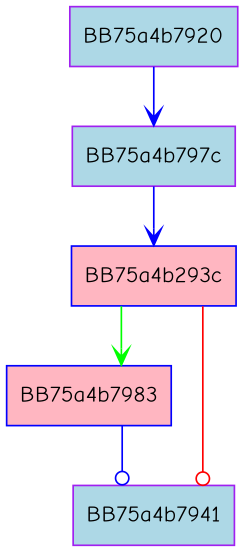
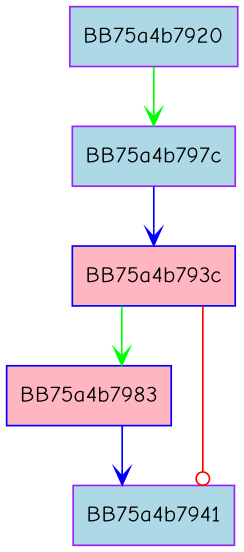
(154, 88) -> (154, 88)
(154, 276) -> (154, 276)
(122, 449) -> (122, 447)
